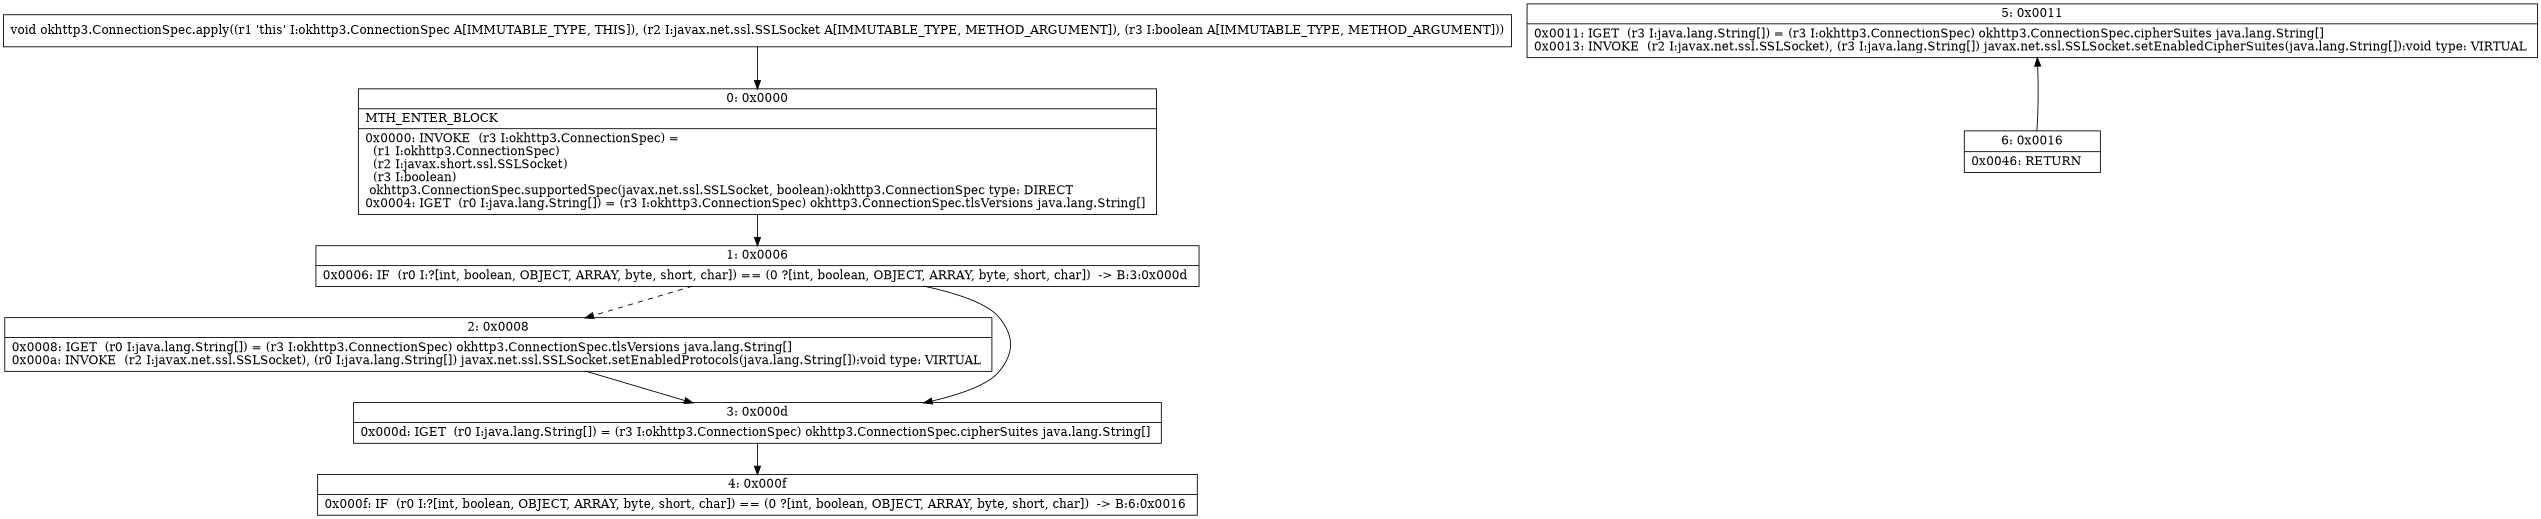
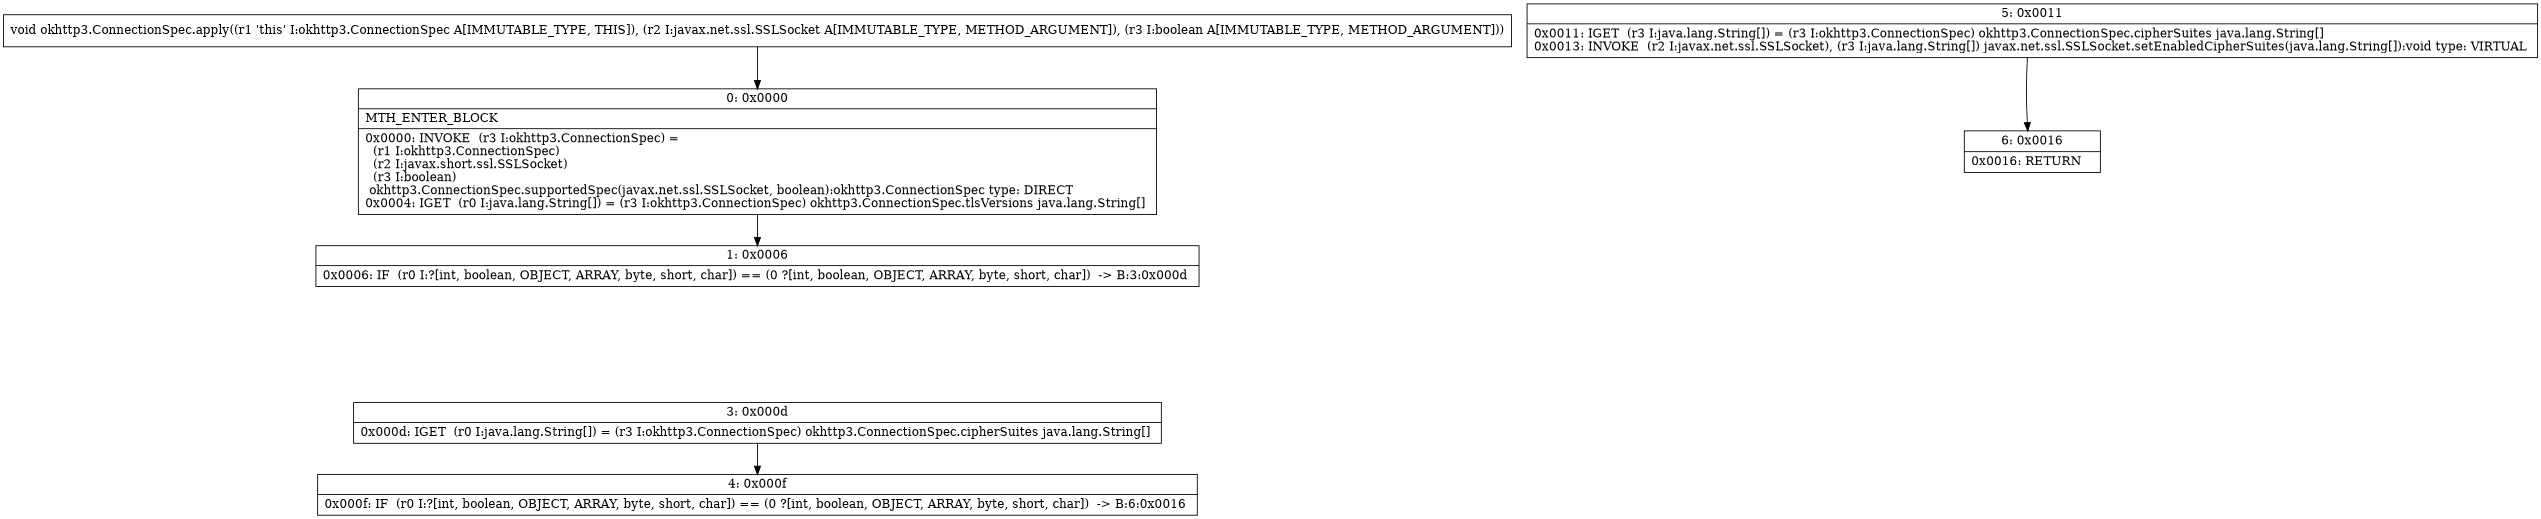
(2038, 99) -> (2027, 90)
(2032, 162) -> (2032, 162)
(1010, 340) -> none
(498, 344) -> none
